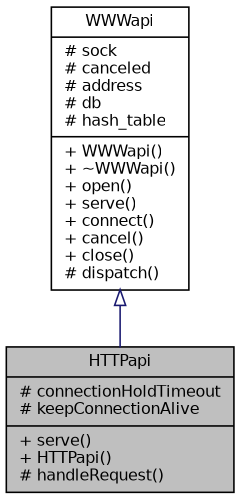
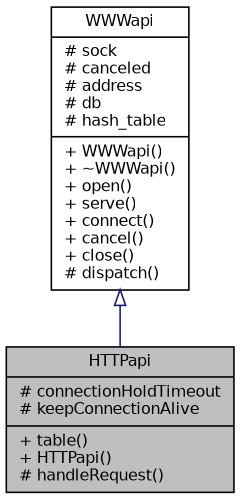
(55, 441) -> (54, 441)
